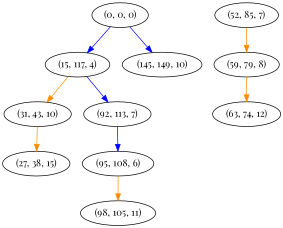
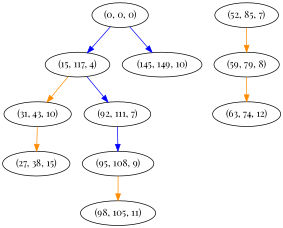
(117, 114) -> (117, 114)
(118, 164) -> (118, 164)
